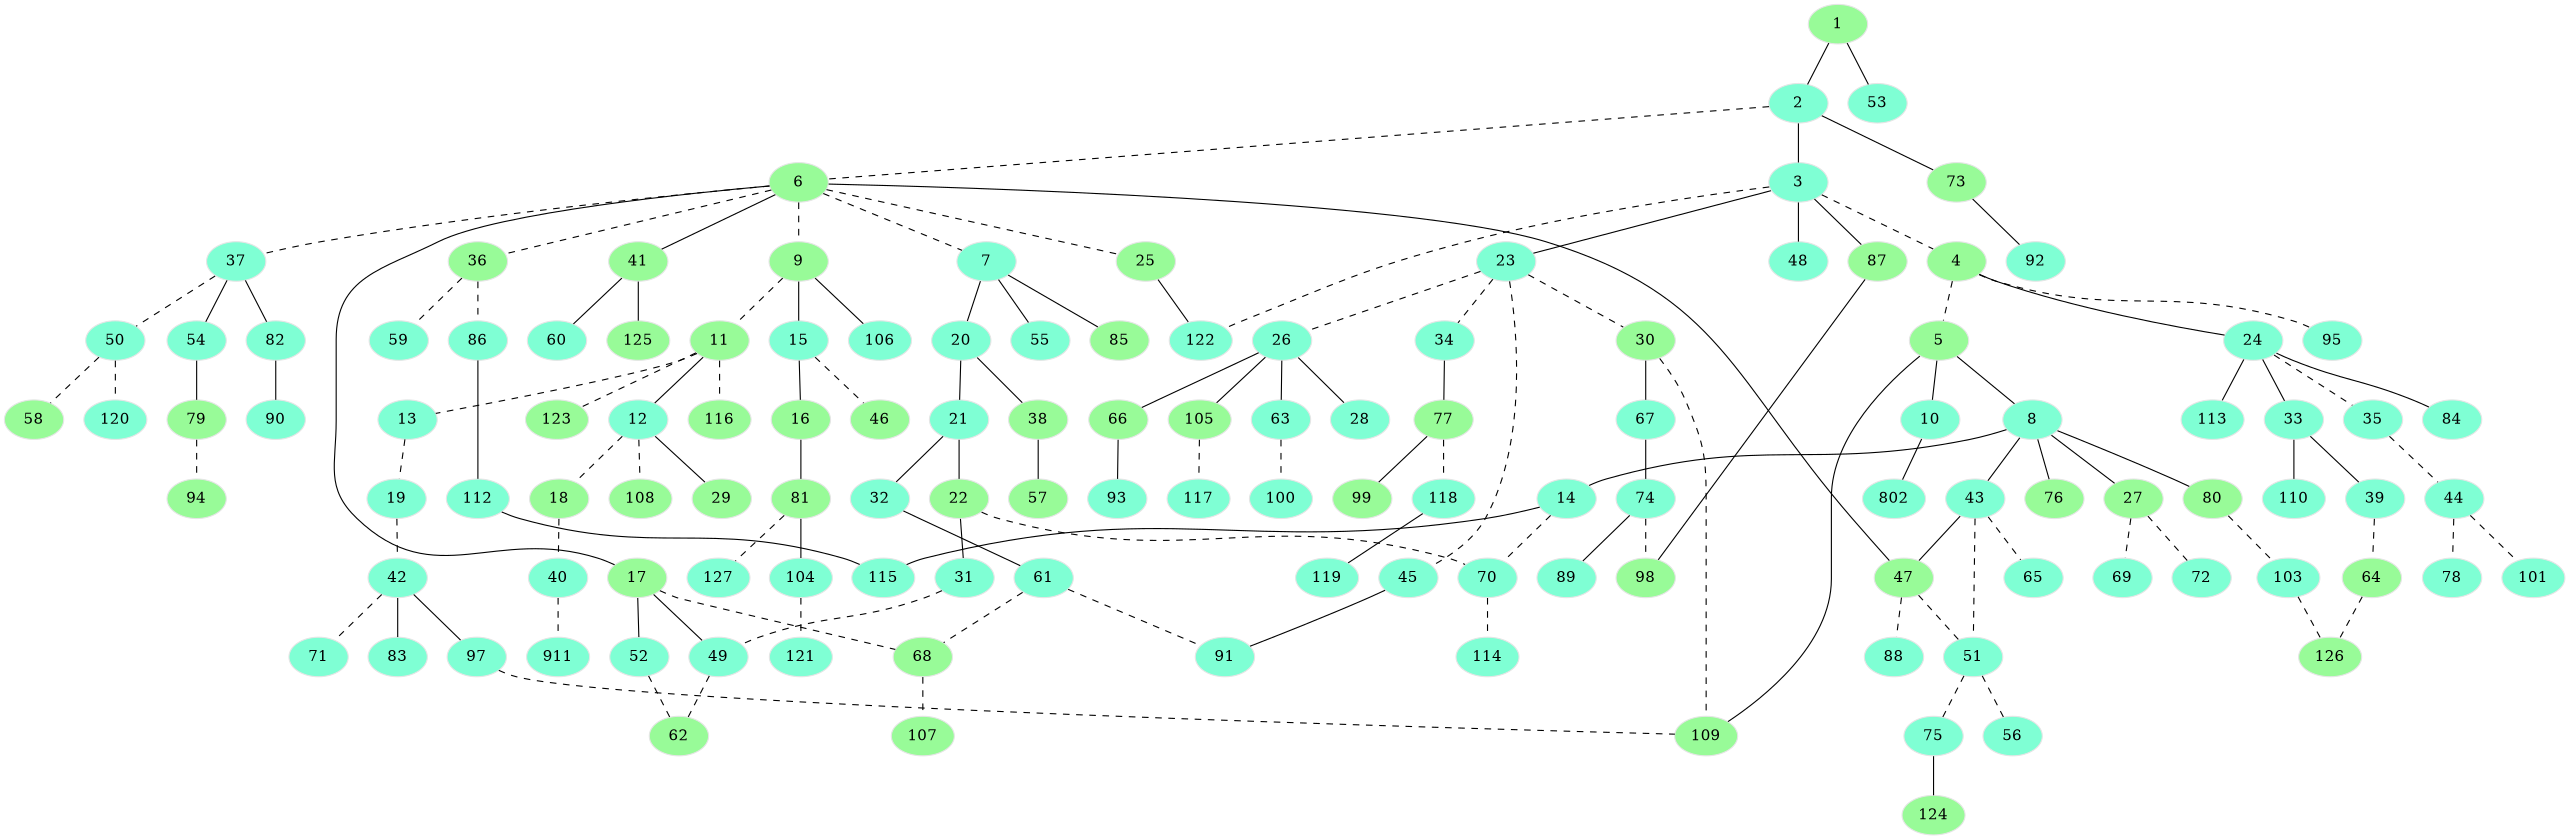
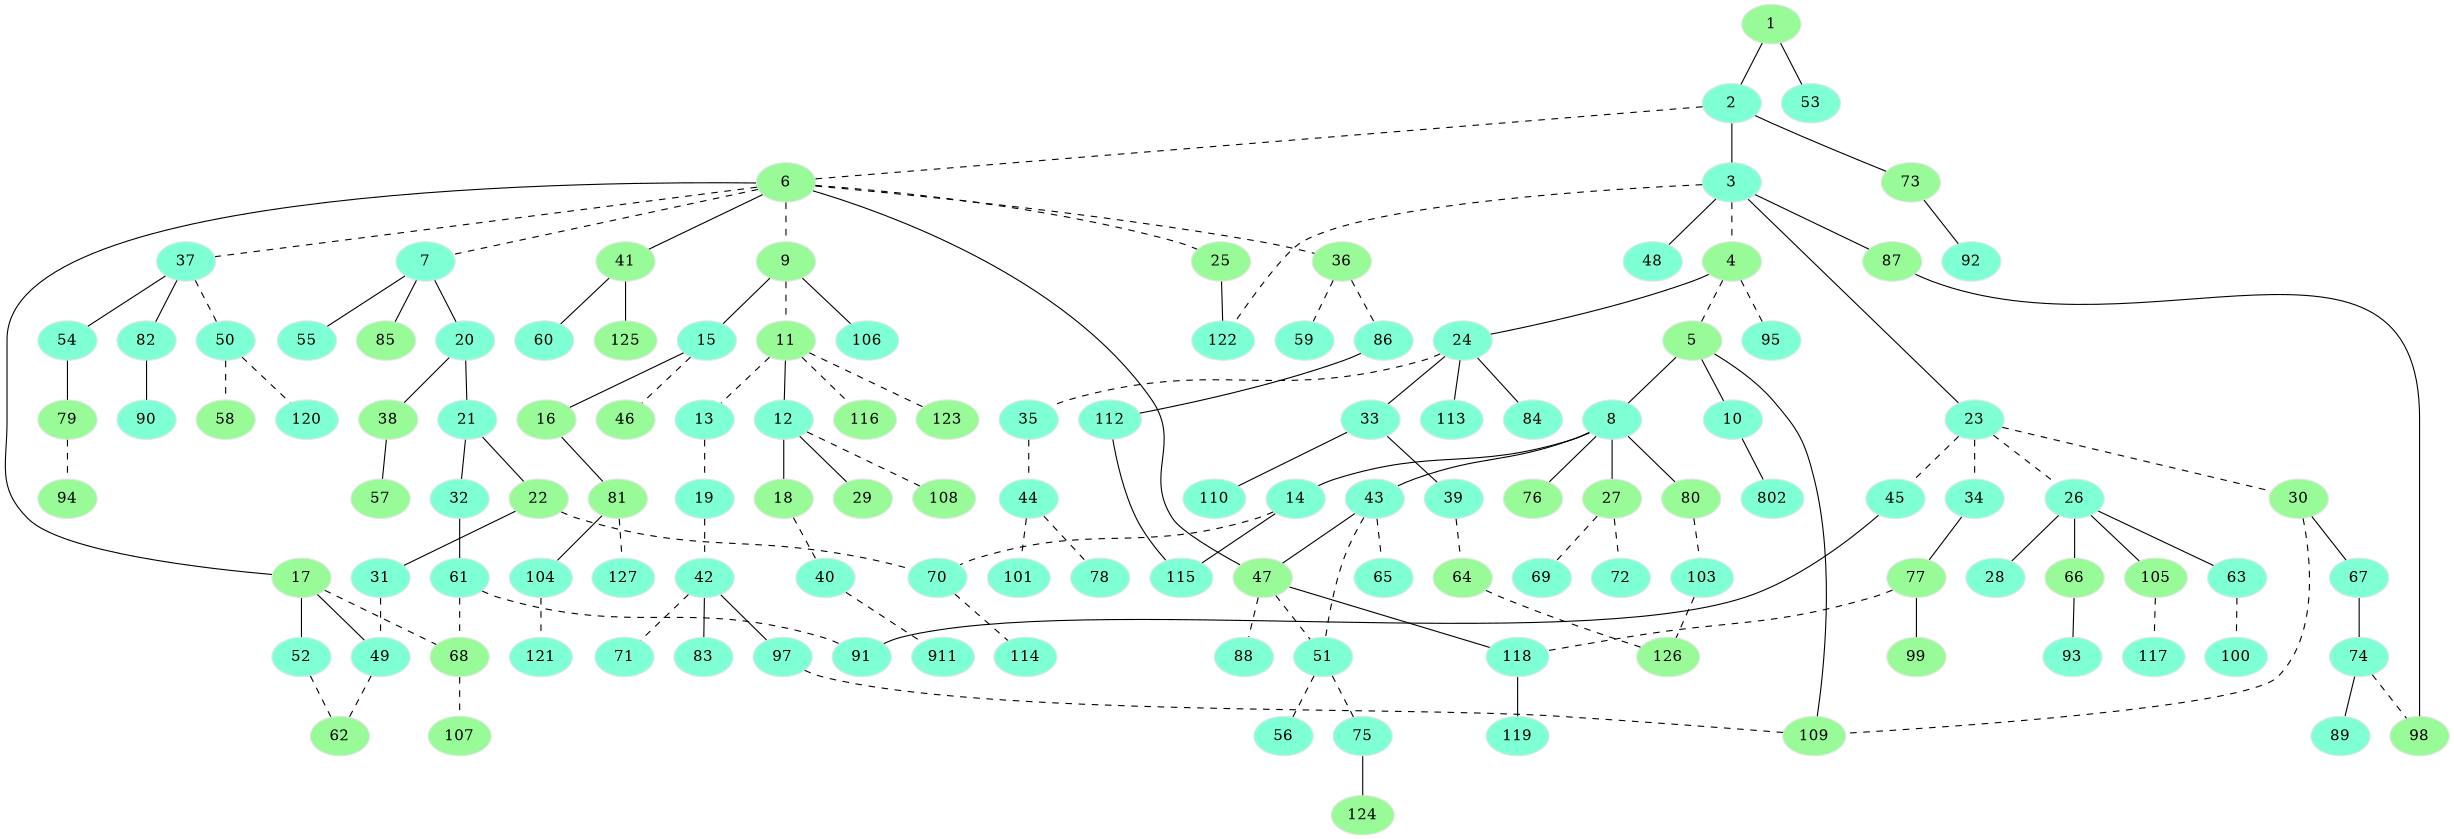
(599, 459) -> (784, 459)
none -> (1385, 616)
